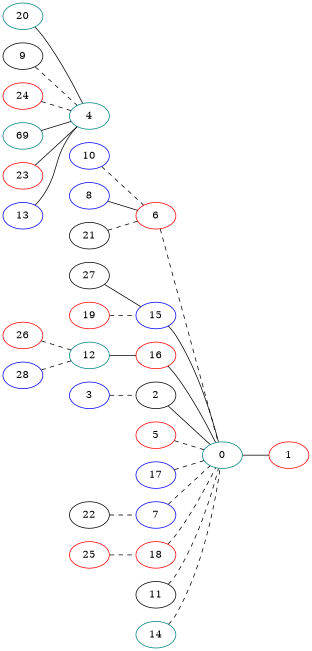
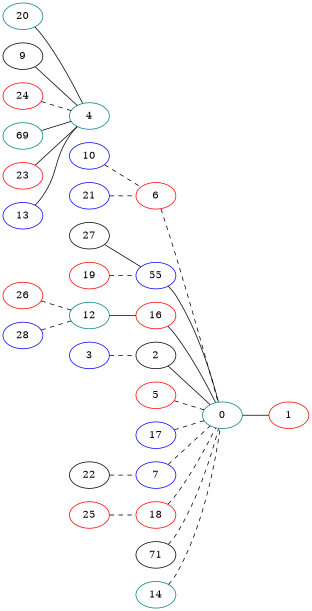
(56, 86) -> (56, 86)
(89, 196) -> none
(89, 236) -> (89, 196)
(156, 316) -> (156, 276)
(156, 595) -> (156, 555)
